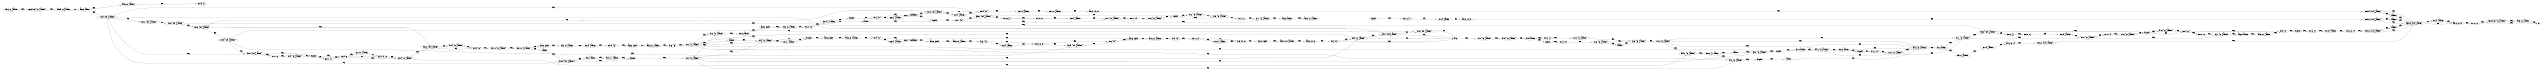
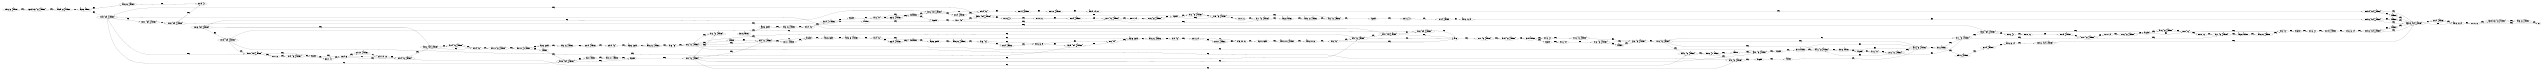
none -> (1334, 19)
(186, 26) -> (188, 14)
(731, 34) -> none
